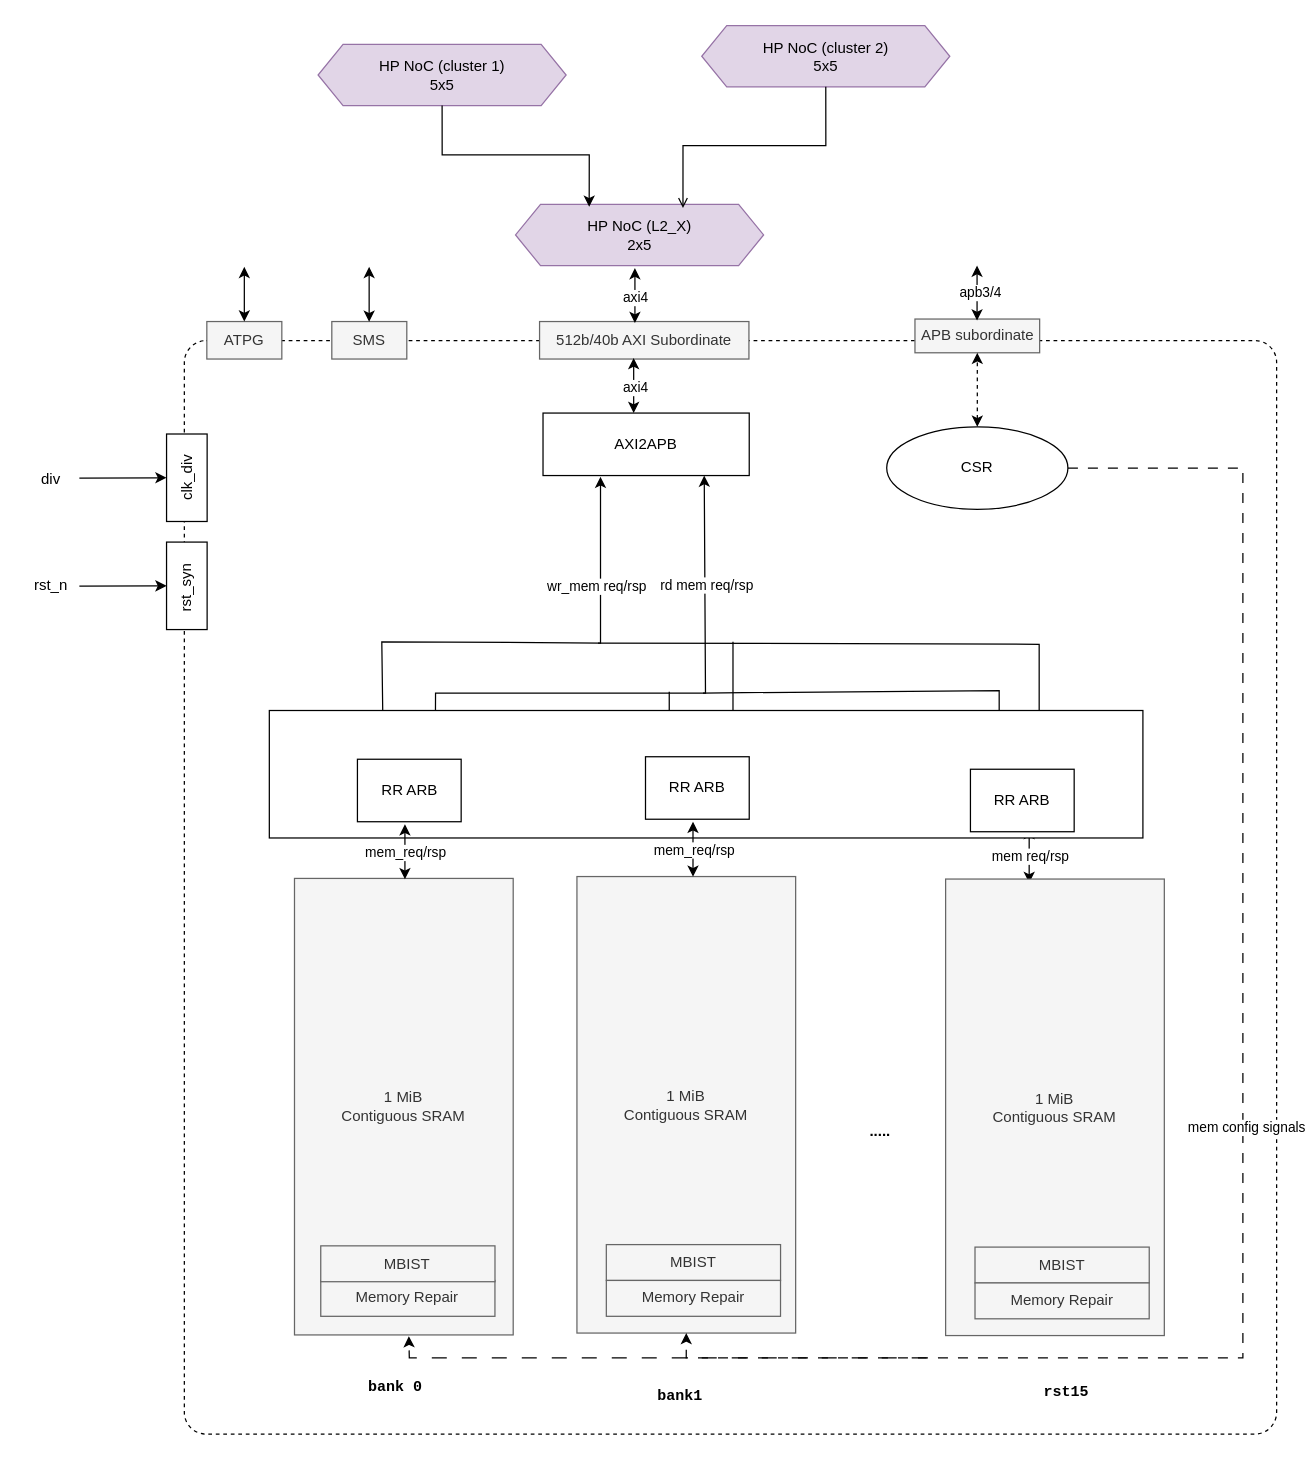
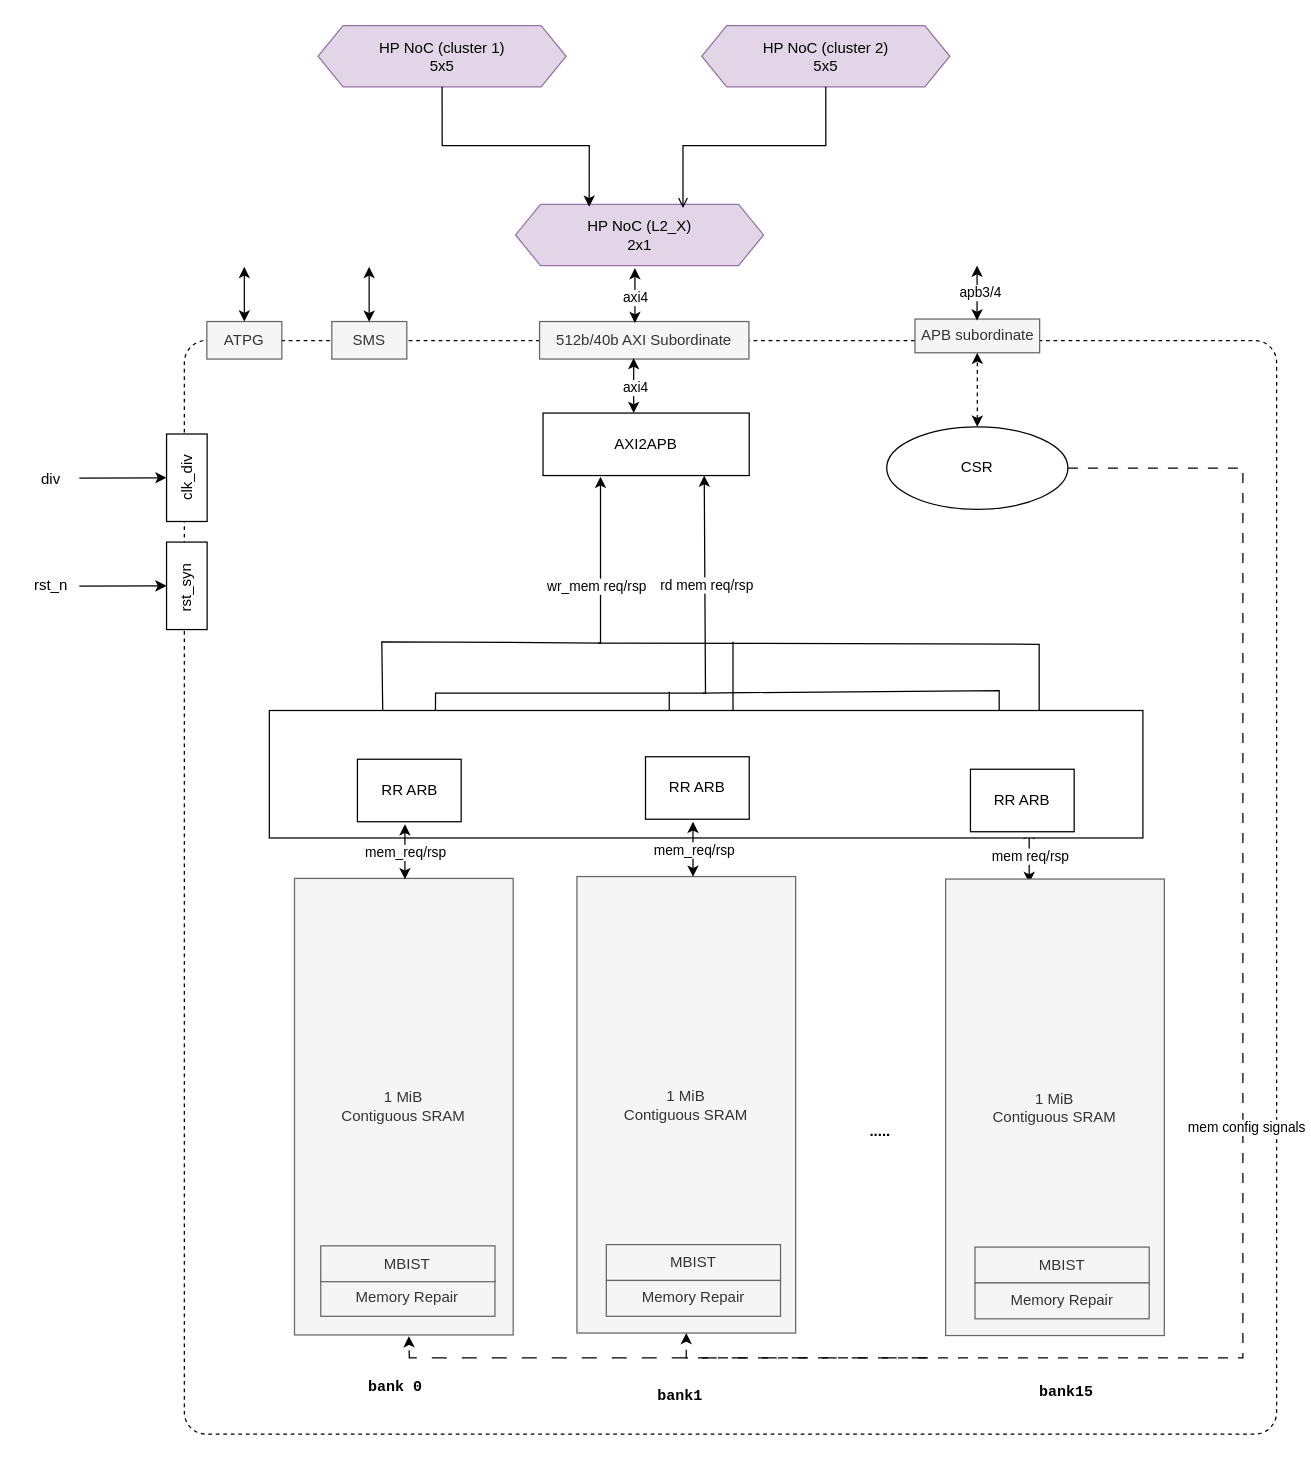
(442, 75) -> (442, 56)
(640, 236) -> (640, 236)
(1067, 1392) -> (1067, 1392)
